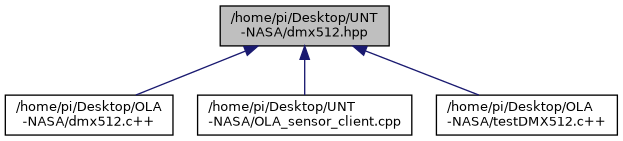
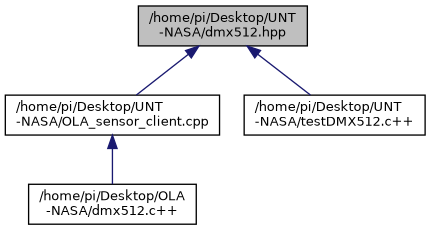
(190, 73) -> (112, 167)
(527, 115) -> (335, 115)
